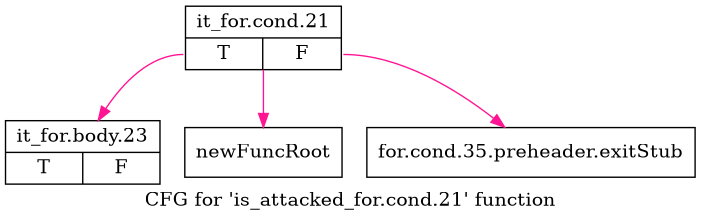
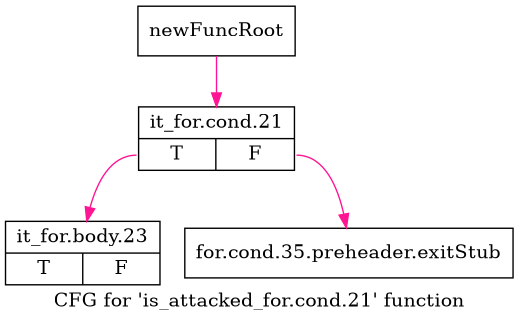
(263, 92) -> (217, 75)
